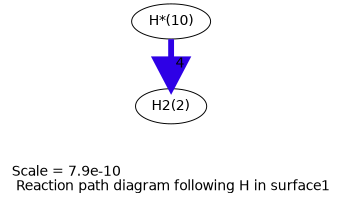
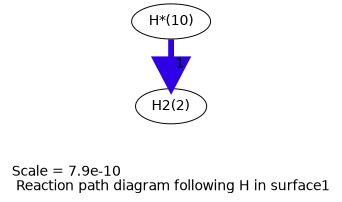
(178, 64) -> (178, 64)
